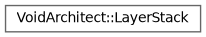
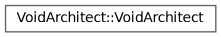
(103, 19) -> (111, 19)
